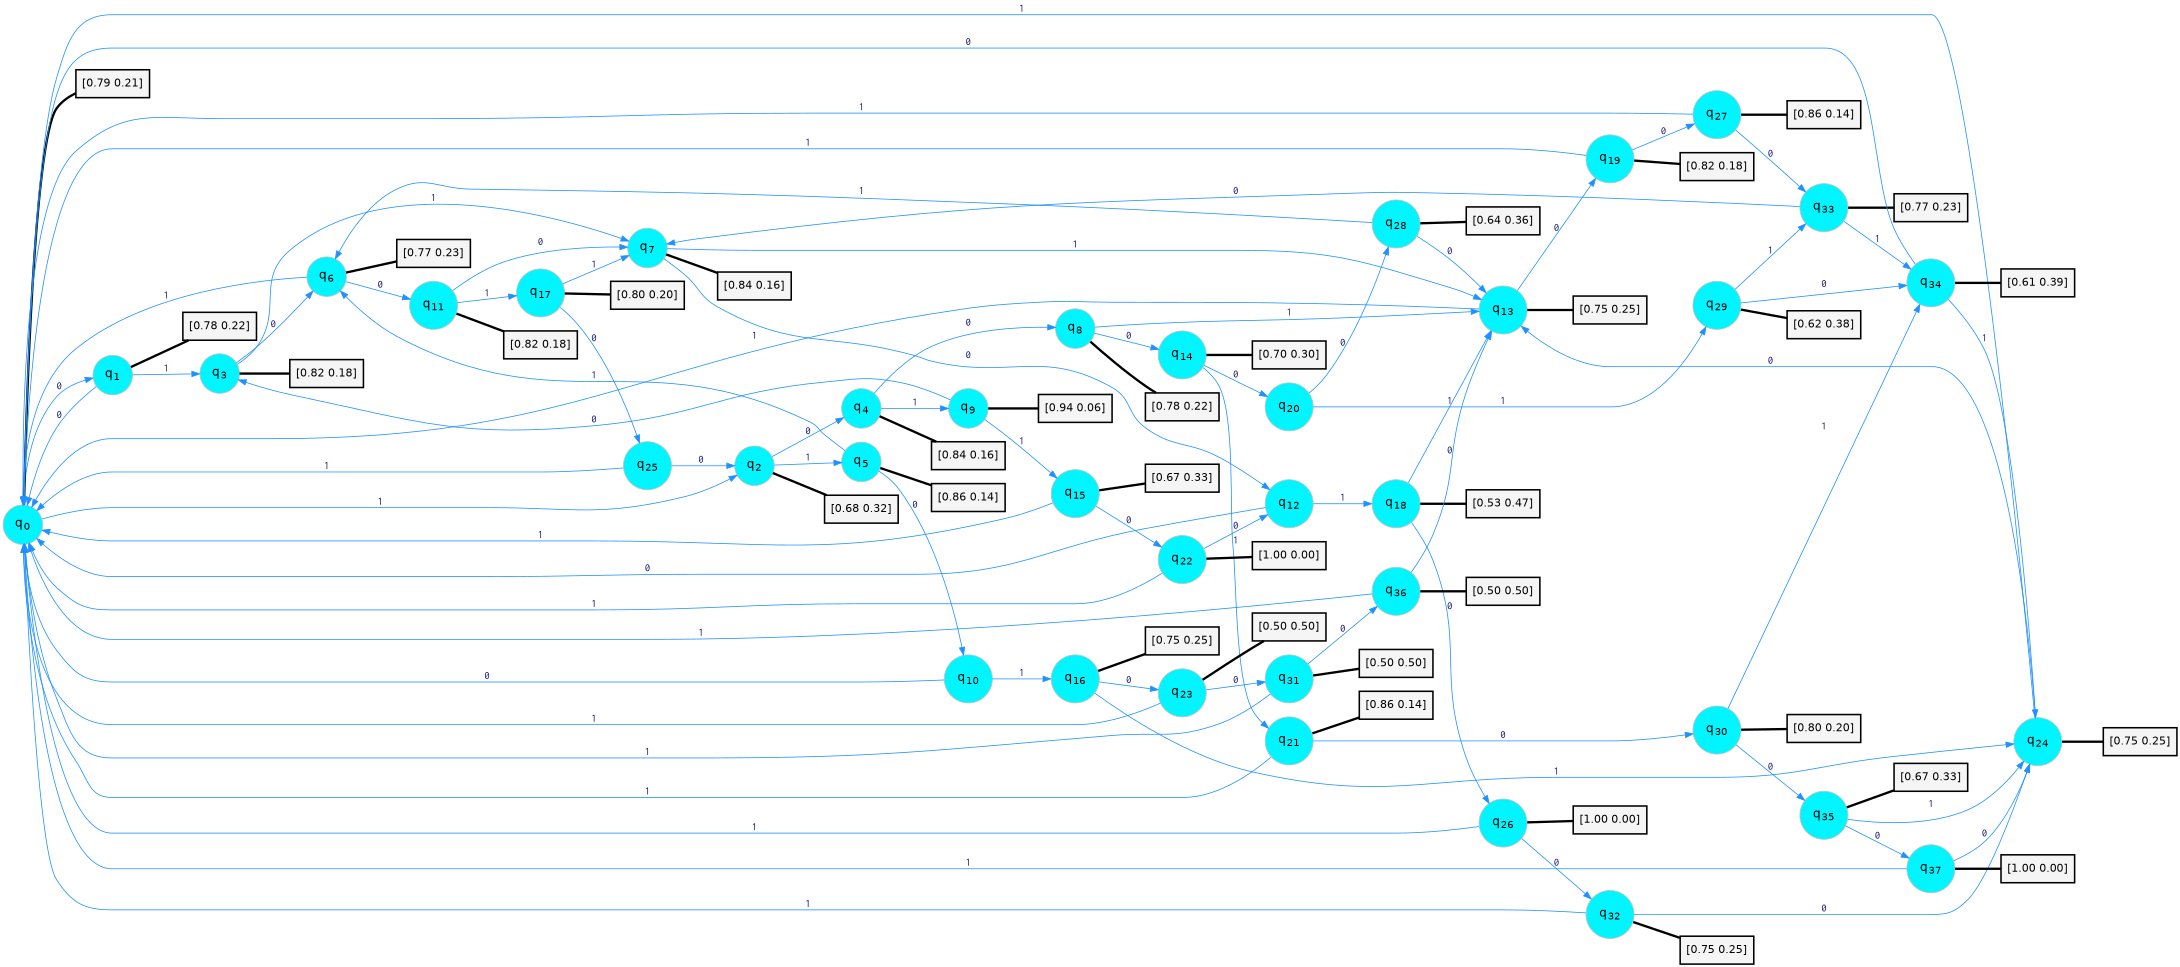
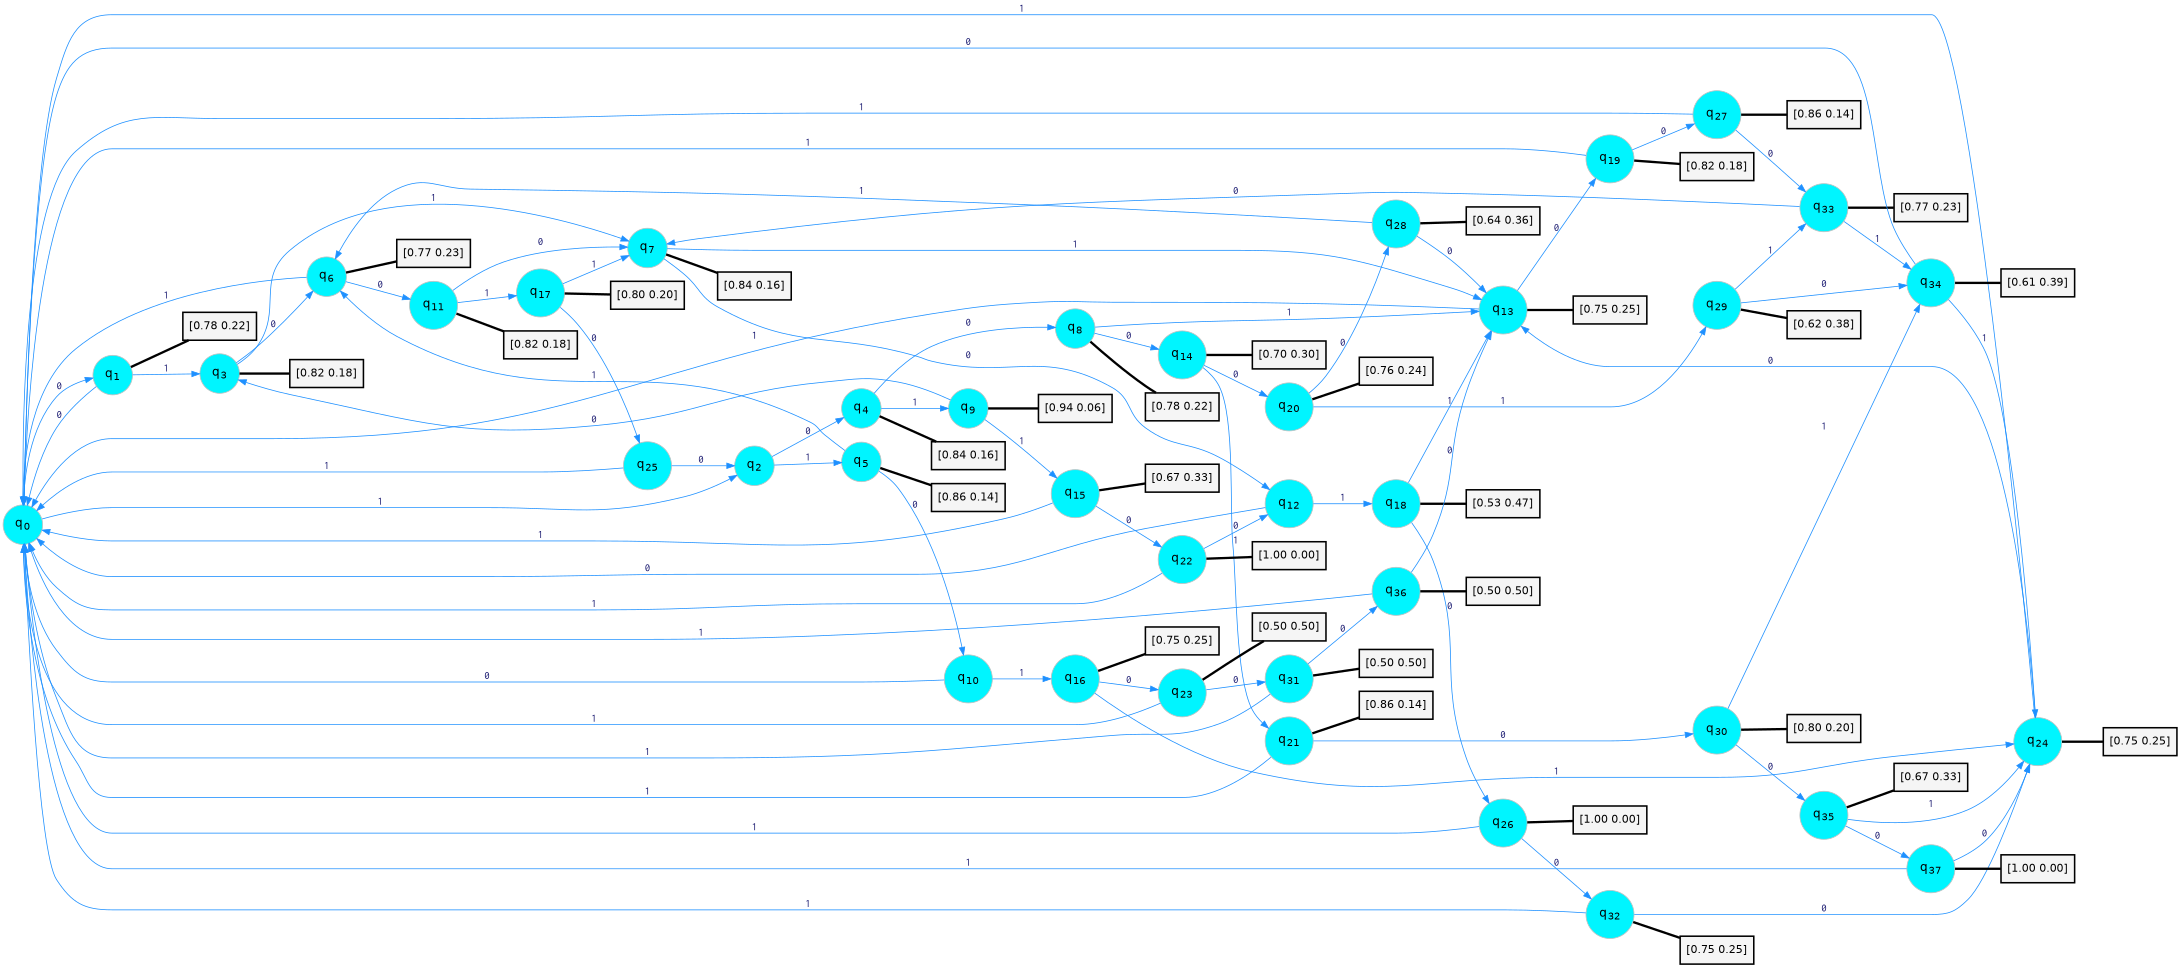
(113, 84) -> none
none -> (1396, 371)
(861, 509) -> none
